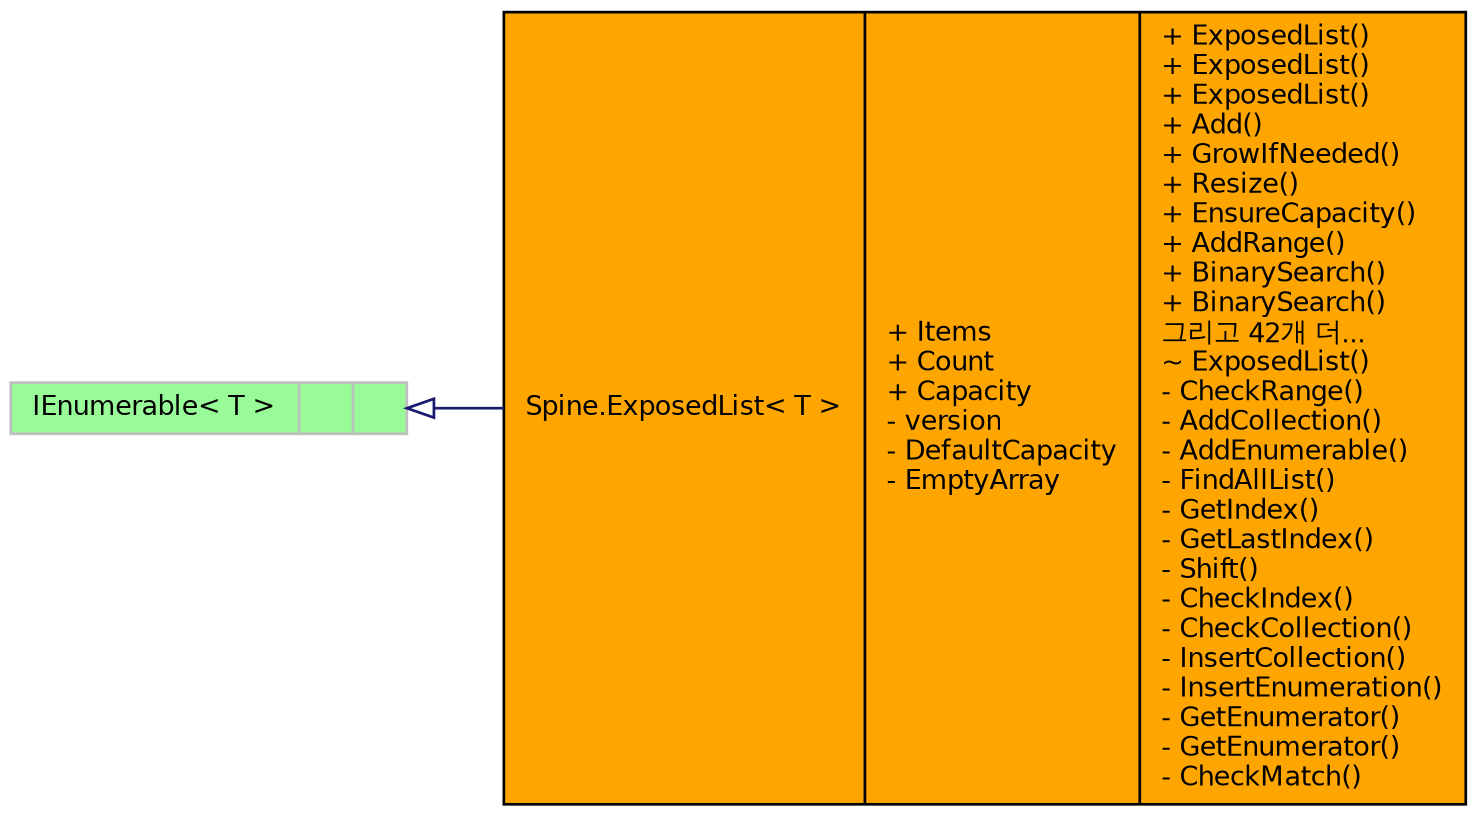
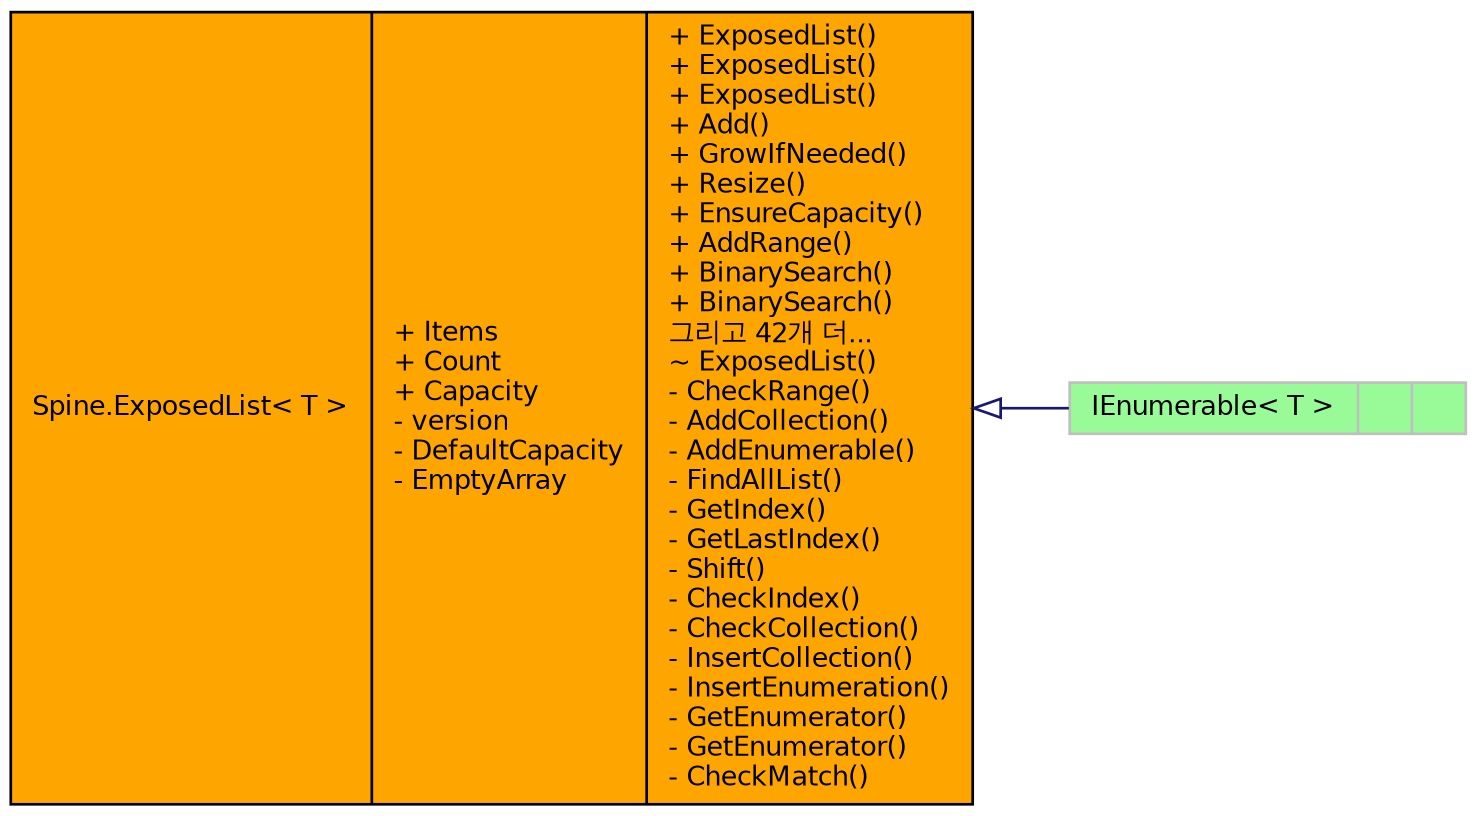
(469, 408) -> (1035, 408)
